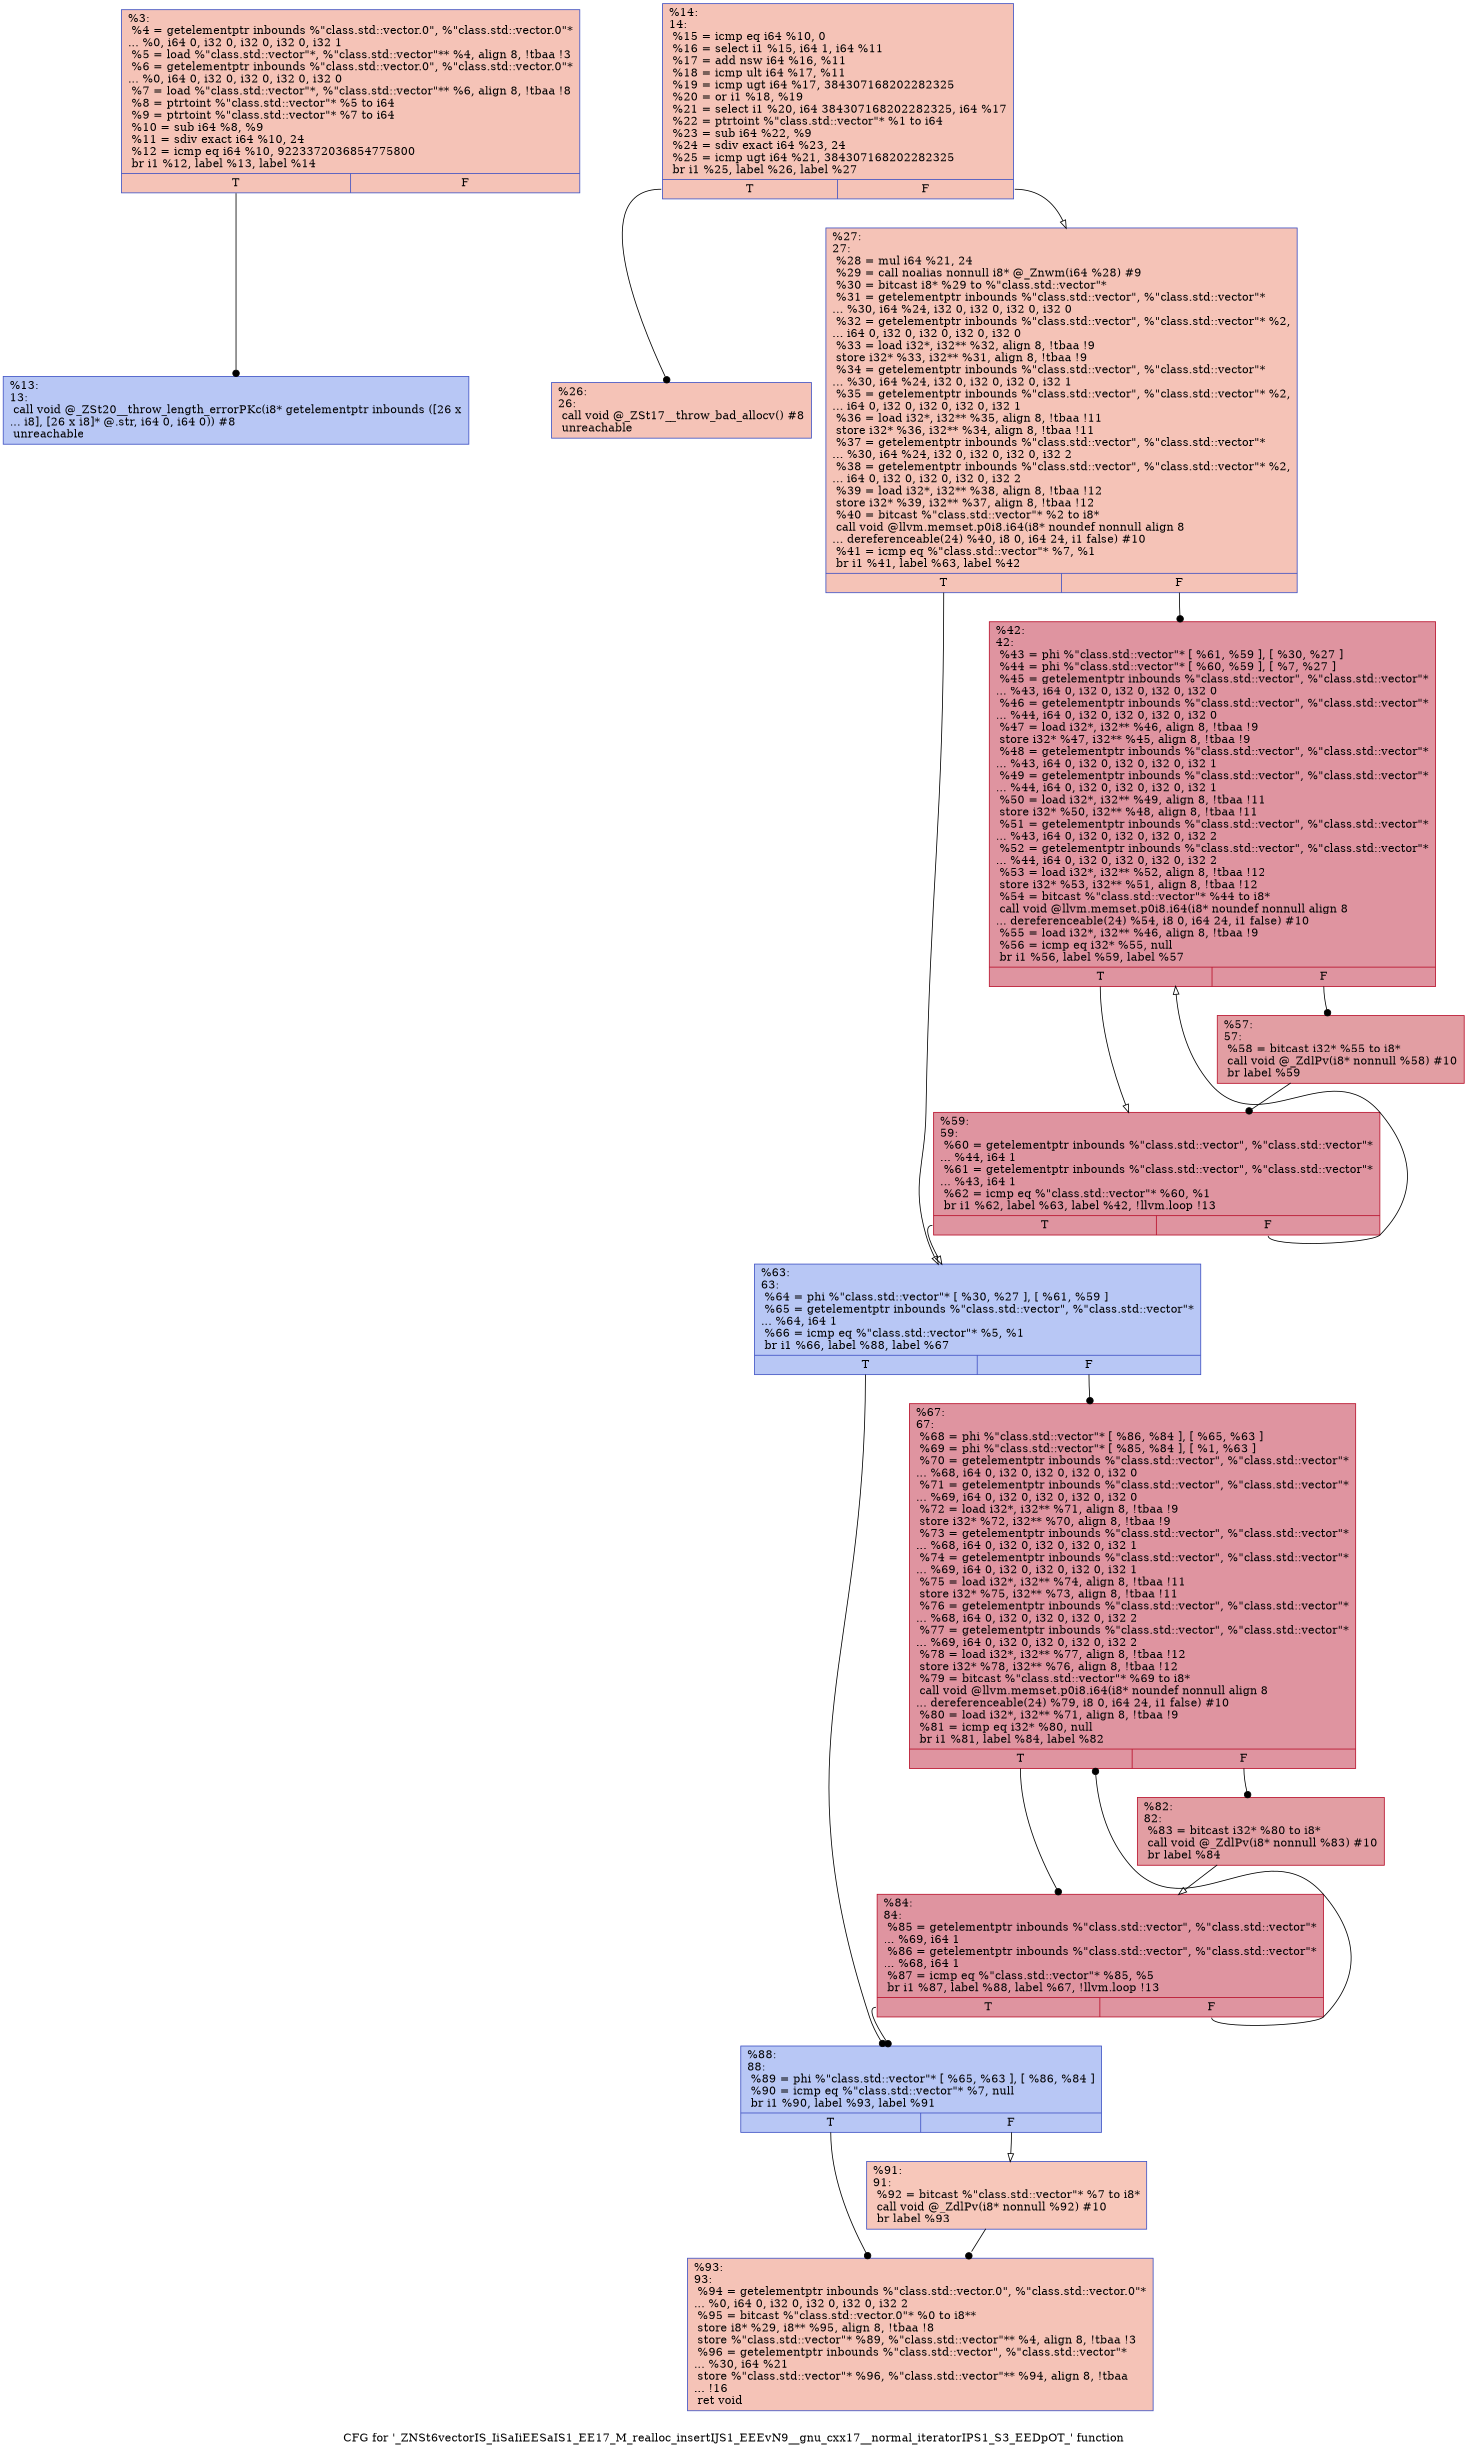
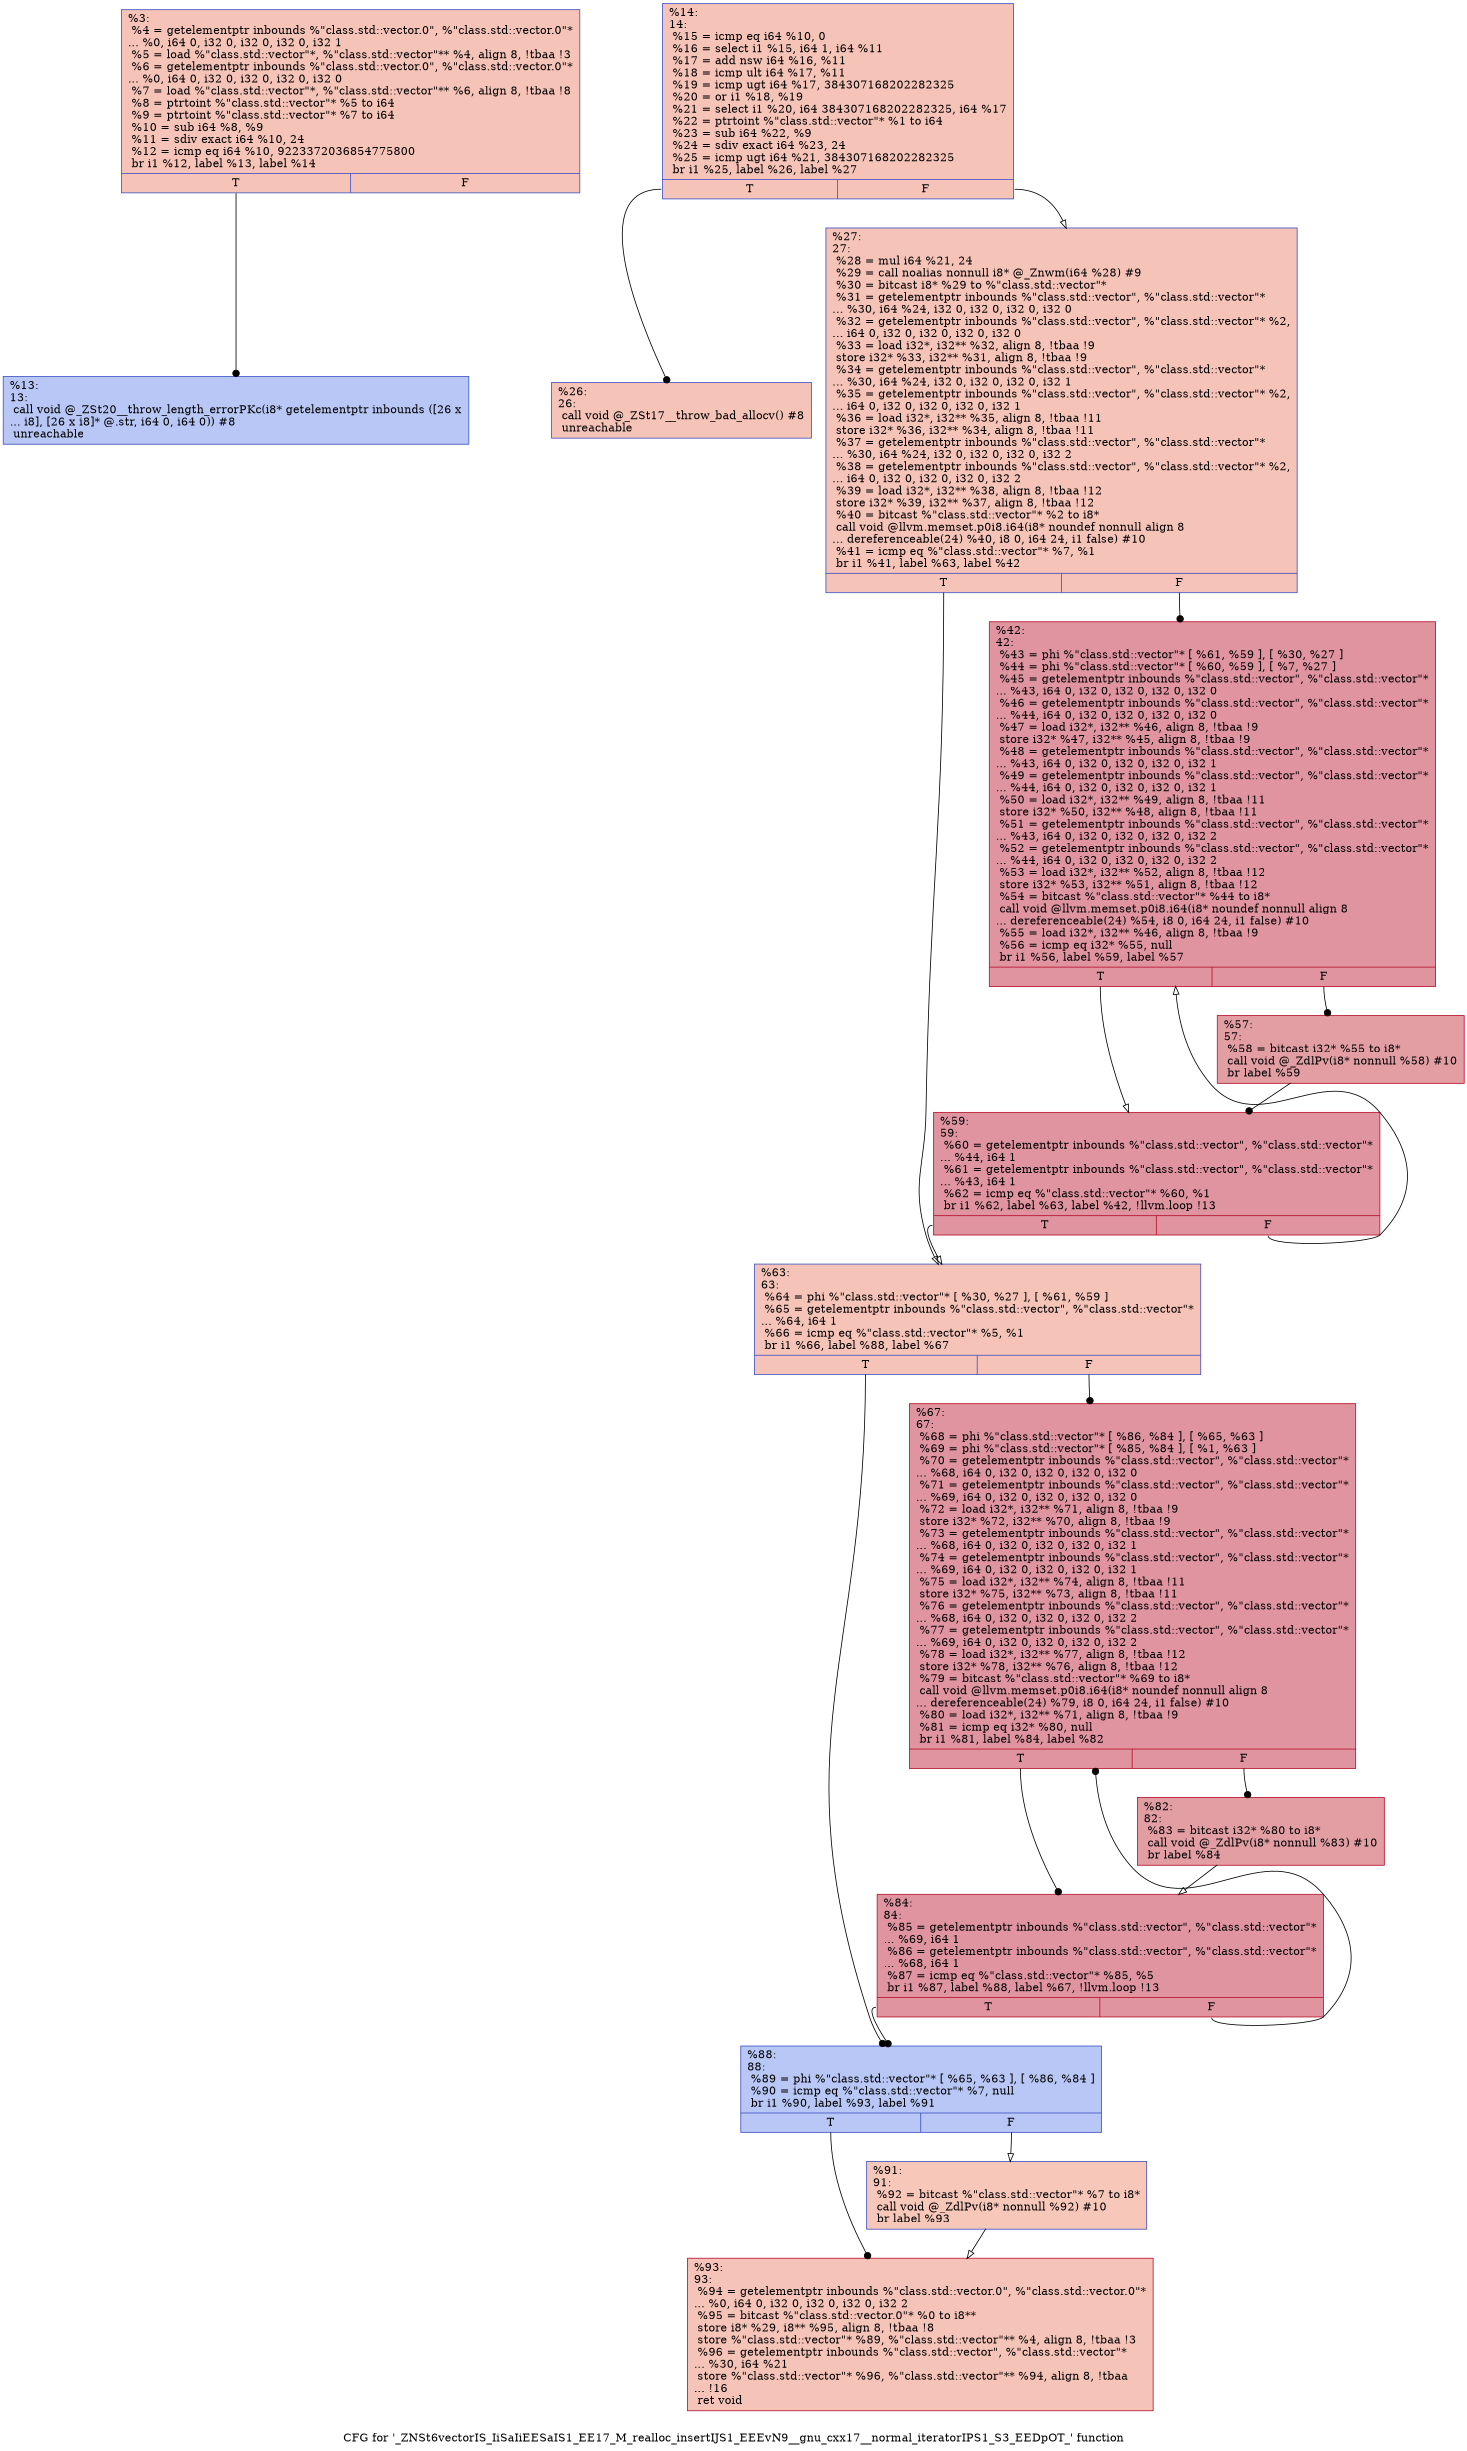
(978, 1319) -> (978, 1319)
(979, 2240) -> (979, 2240)
(920, 2334) -> (920, 2334)
